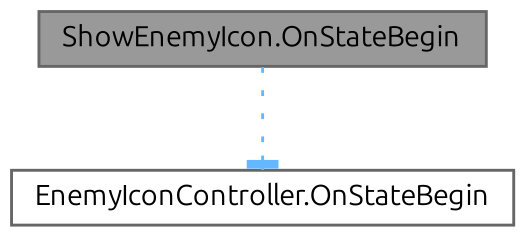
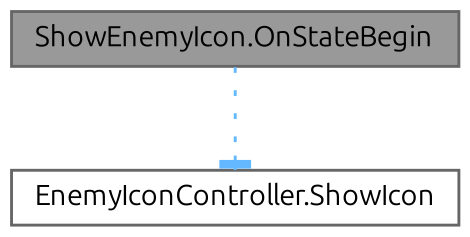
(263, 198) -> (235, 198)
